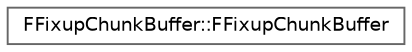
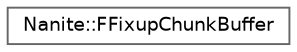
(206, 26) -> (149, 26)
